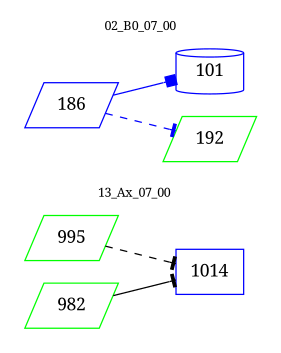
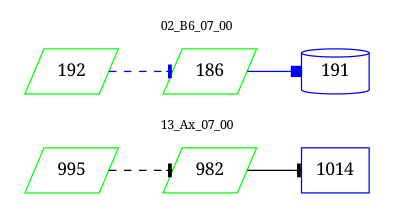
(141, 27) -> (197, 27)
(210, 71) -> (335, 71)
(72, 105) -> (210, 71)
(138, 121) -> (137, 71)
(138, 254) -> (137, 170)
